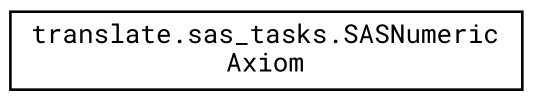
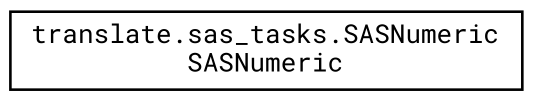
(266, 51) -> (266, 51)
